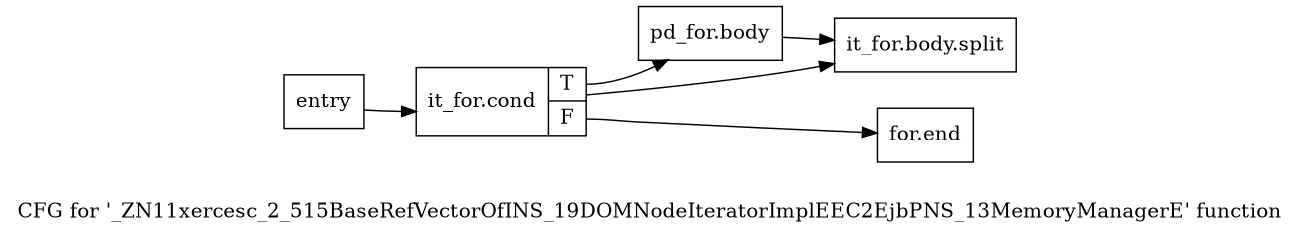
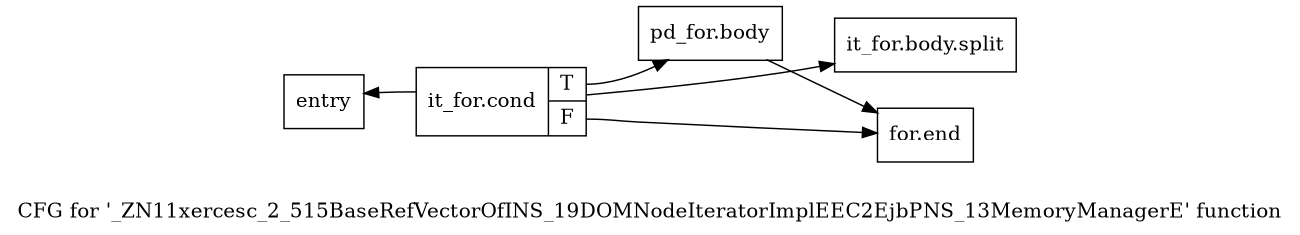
(801, 38) -> (815, 83)
(383, 111) -> (398, 92)
